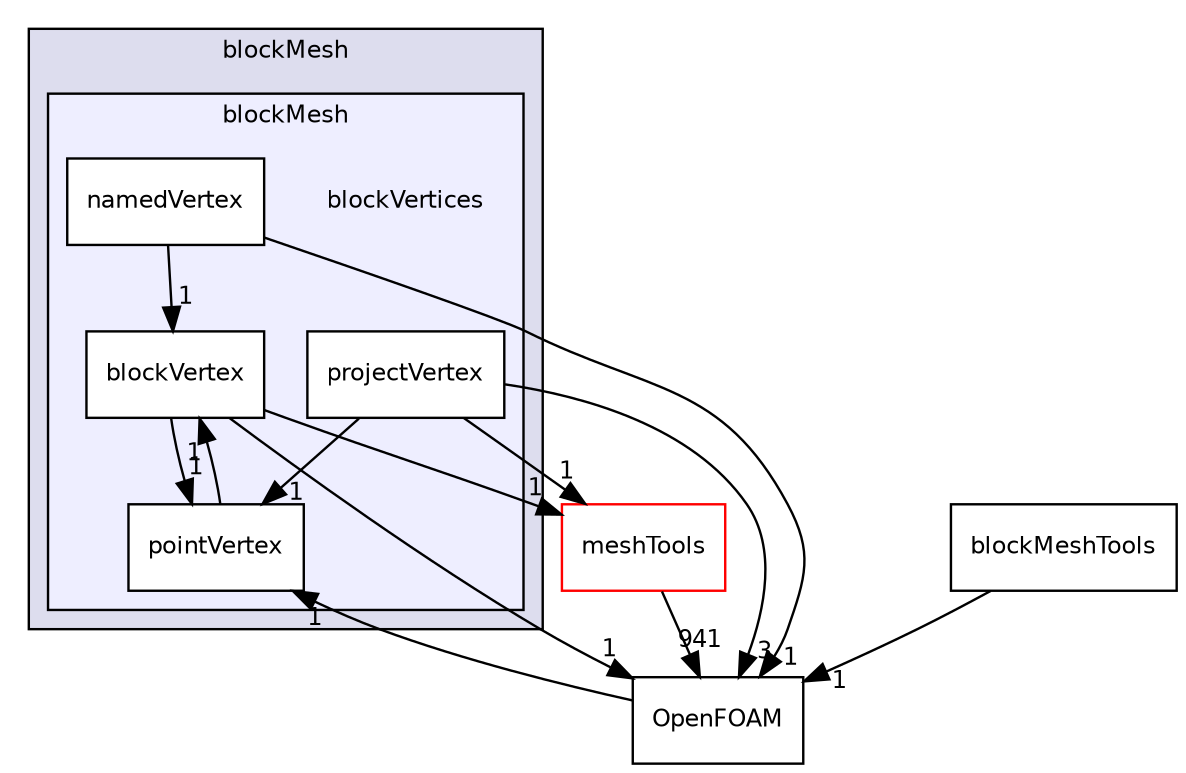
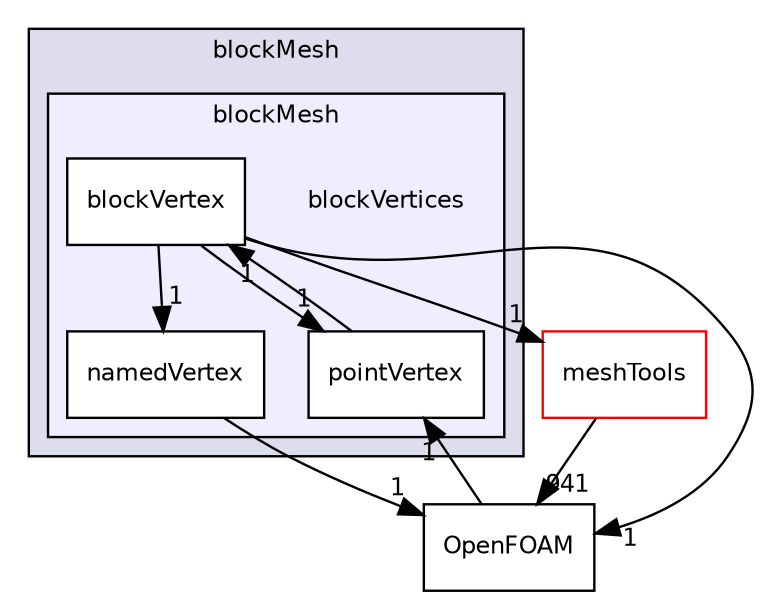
(170, 276) -> (160, 276)
(406, 375) -> none
(1064, 548) -> none
